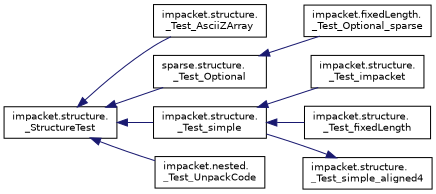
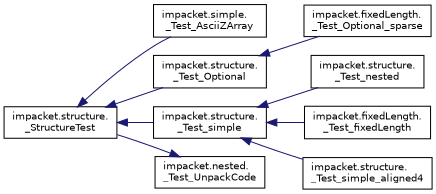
(210, 21) -> (210, 21)
(210, 72) -> (210, 72)
(368, 72) -> (368, 72)
(368, 123) -> (368, 123)
(297, 144) -> (277, 151)
(127, 152) -> (144, 144)
